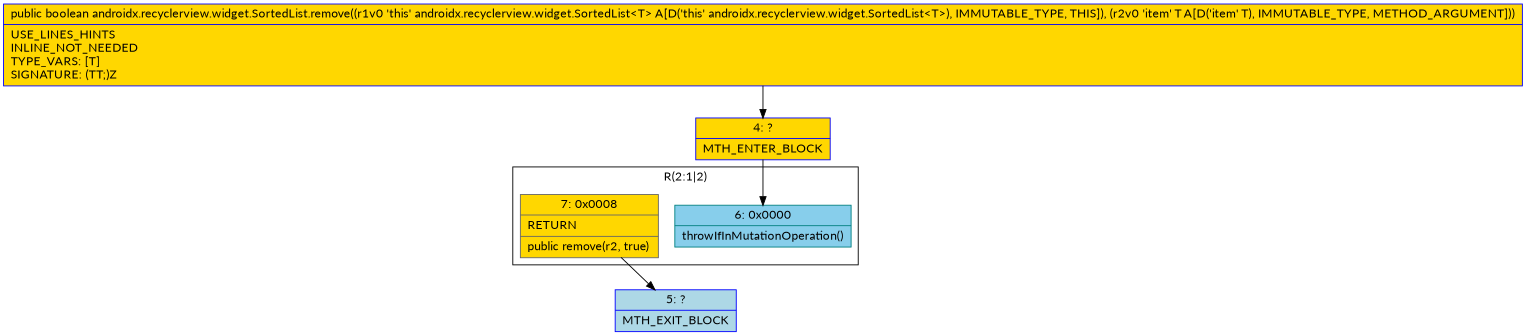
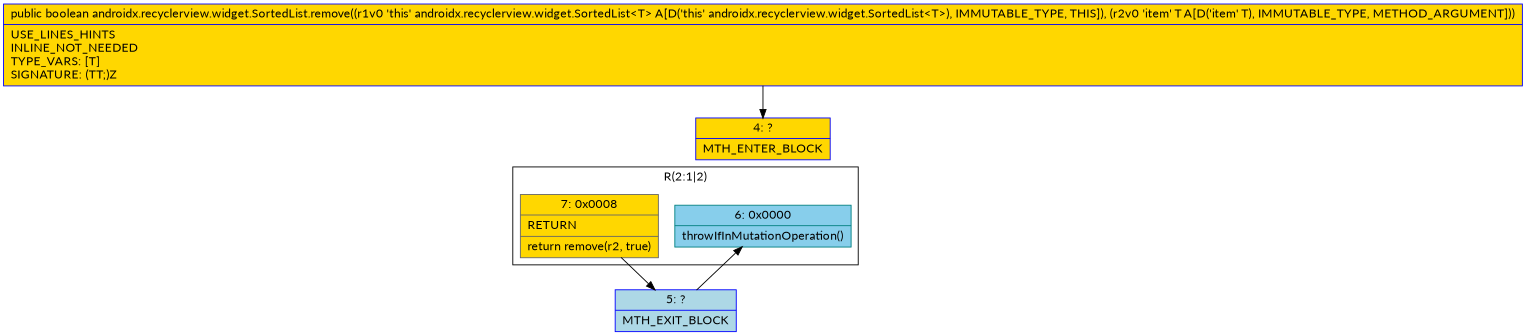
(763, 178) -> (716, 272)
(588, 247) -> (589, 247)
